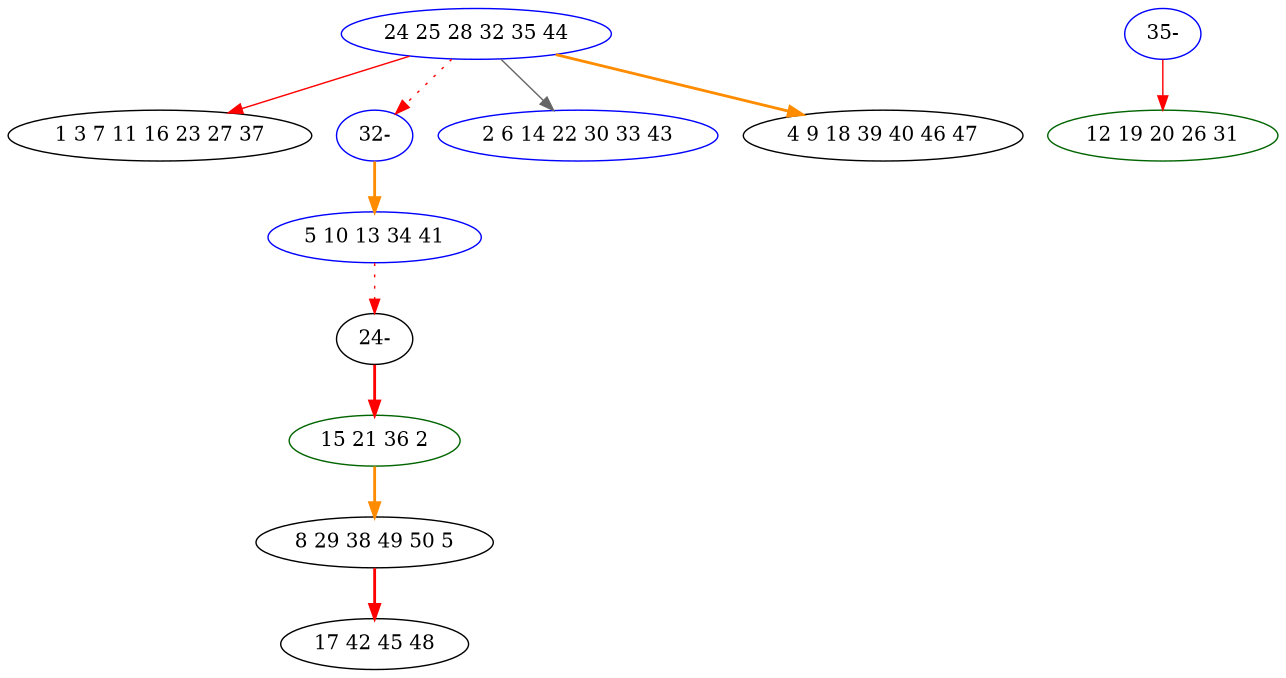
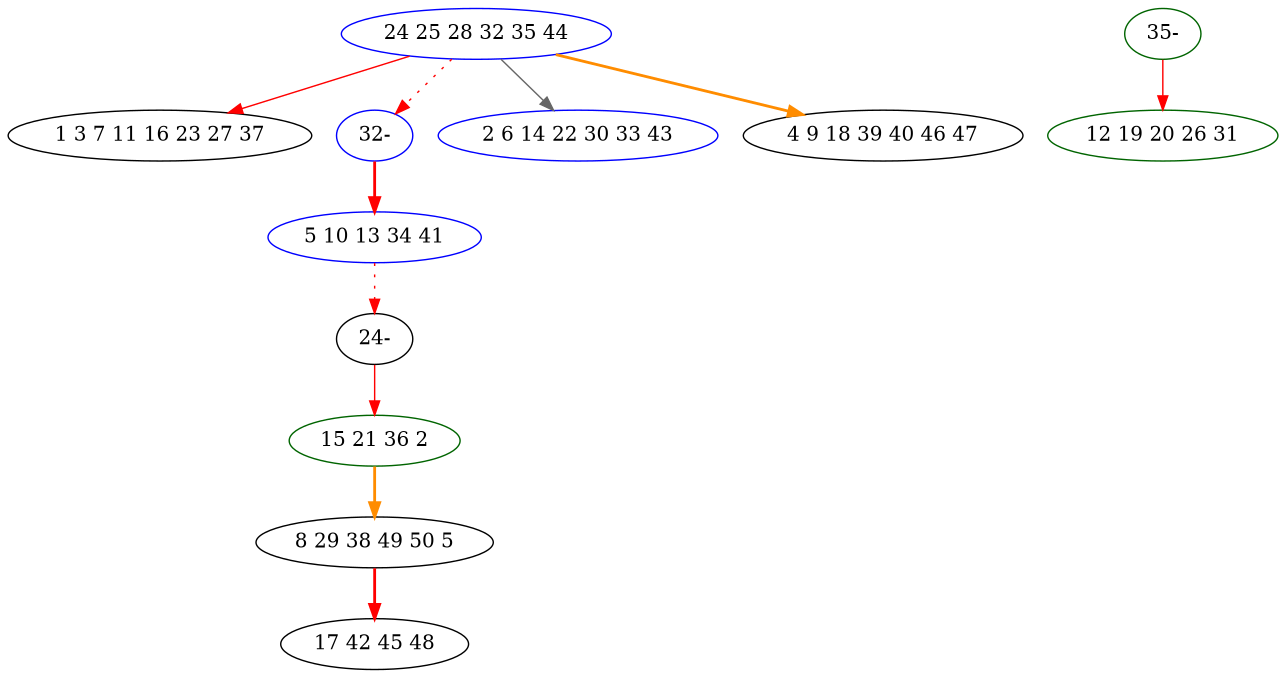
(1163, 34) -> (1163, 34)
(375, 180) -> (375, 180)
(375, 383) -> (375, 383)
